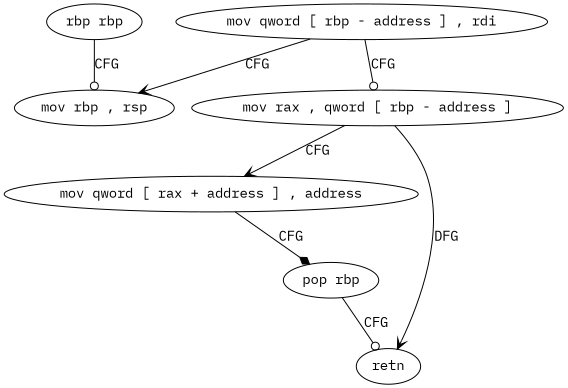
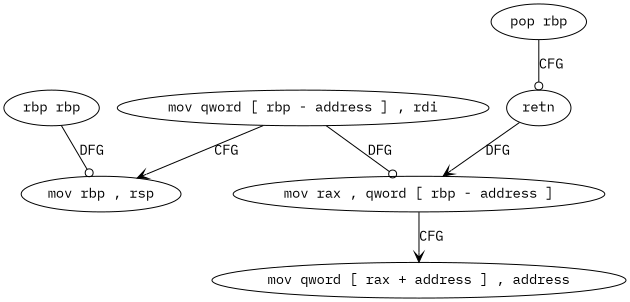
(107, 65) -> (92, 151)
(383, 65) -> (380, 151)
(433, 230) -> (486, 146)
(267, 235) -> none
